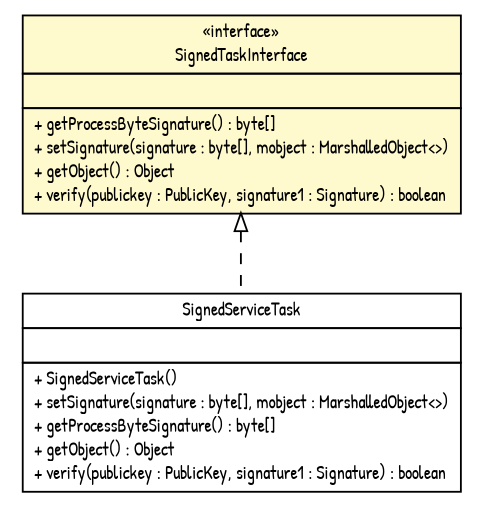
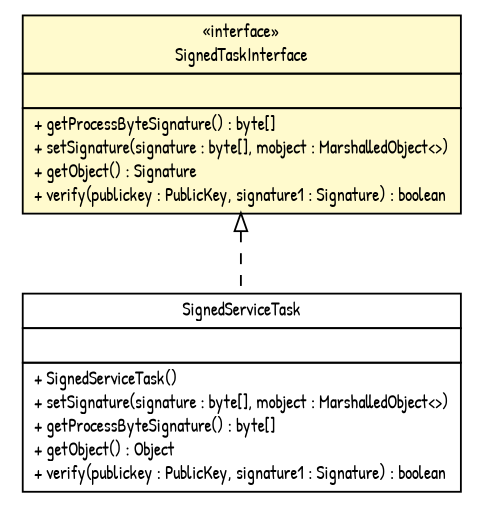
(105, 172) -> (115, 172)
